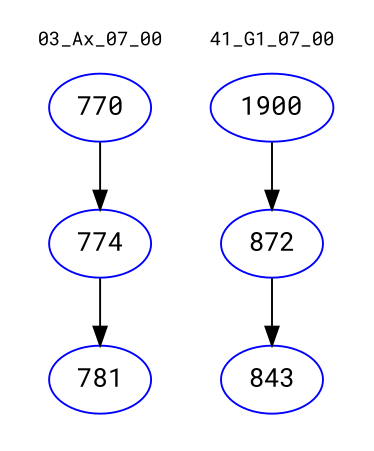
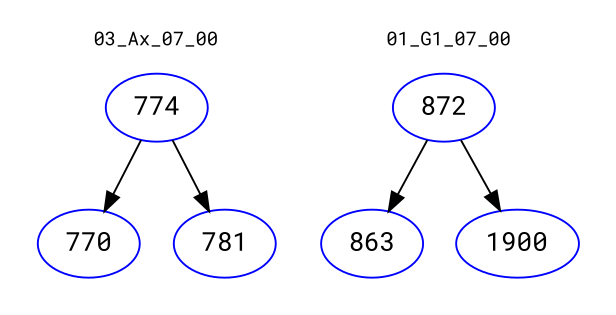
(273, 41) -> (450, 41)
(100, 166) -> (127, 167)
(272, 166) -> (476, 167)
(272, 380) -> (372, 244)
